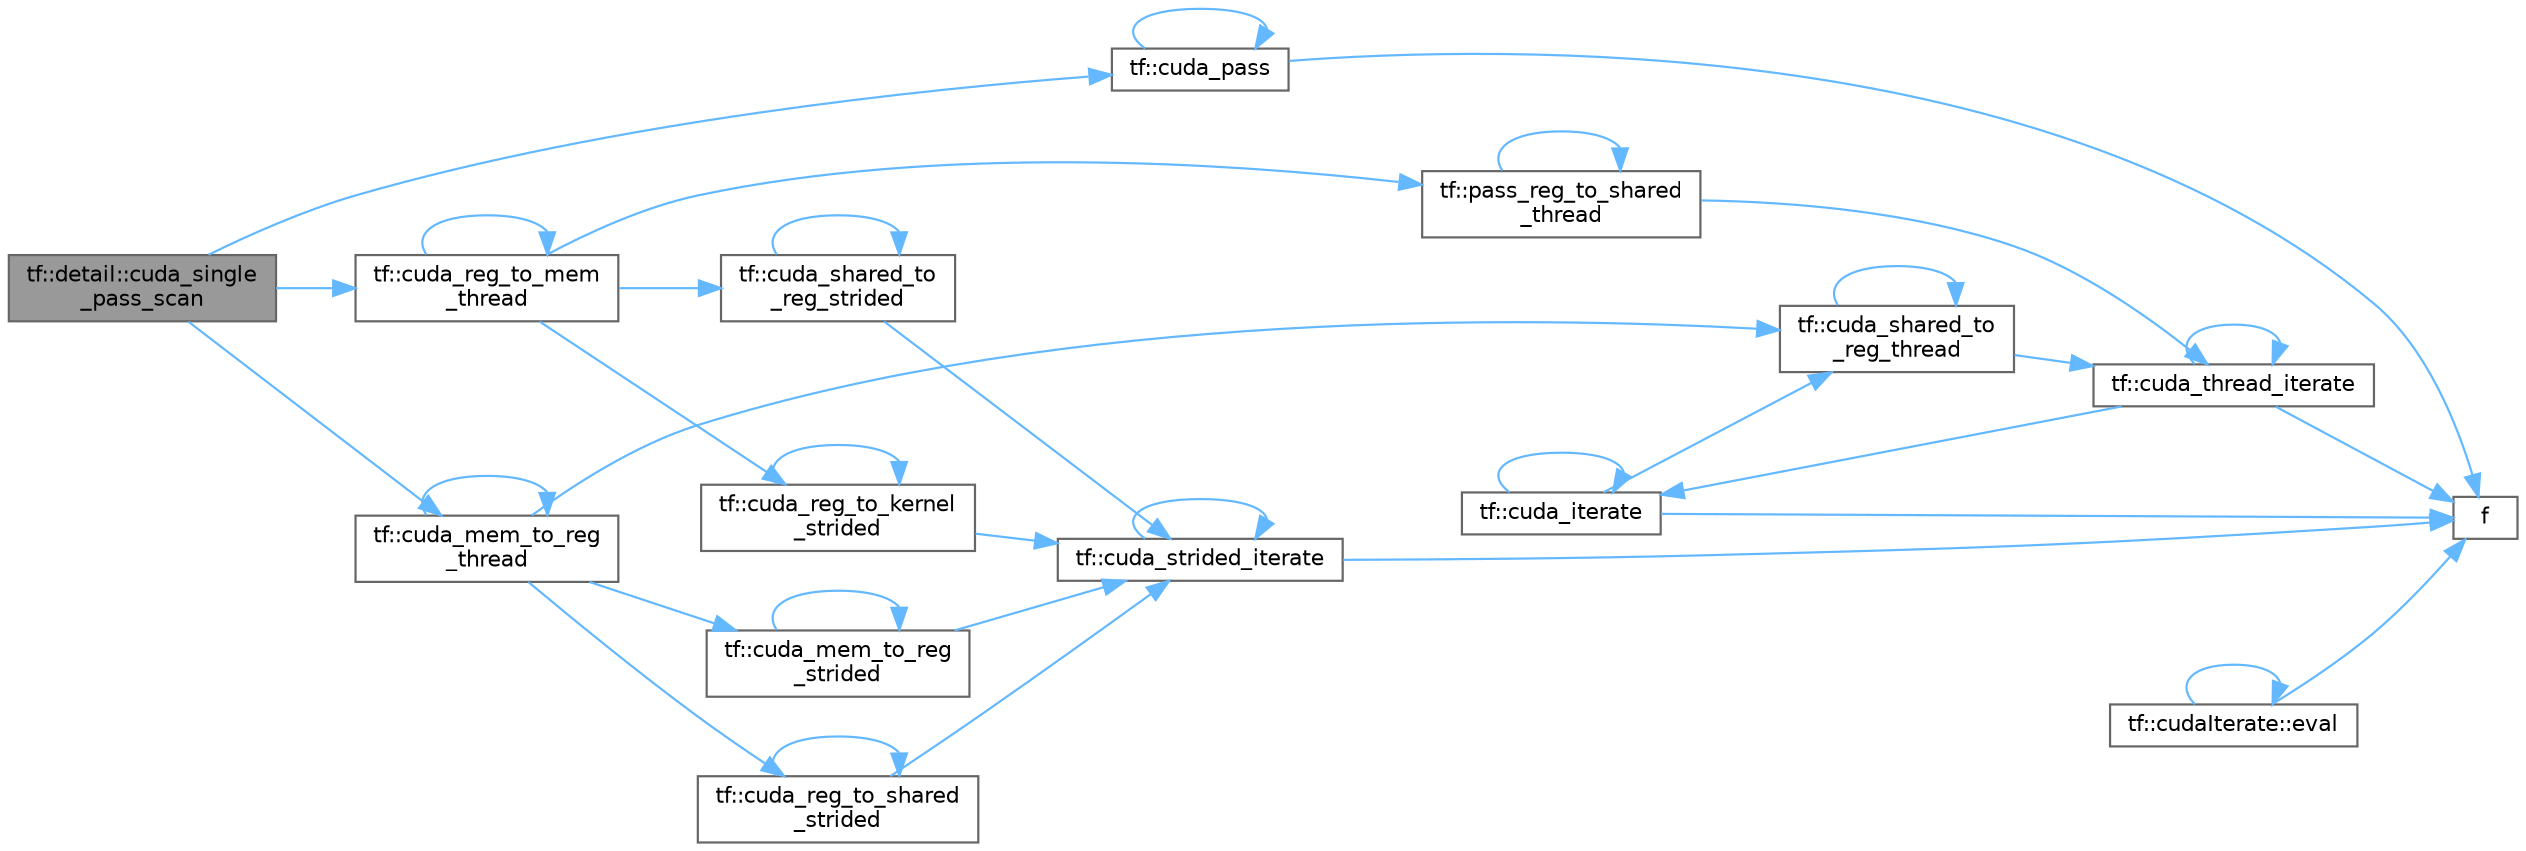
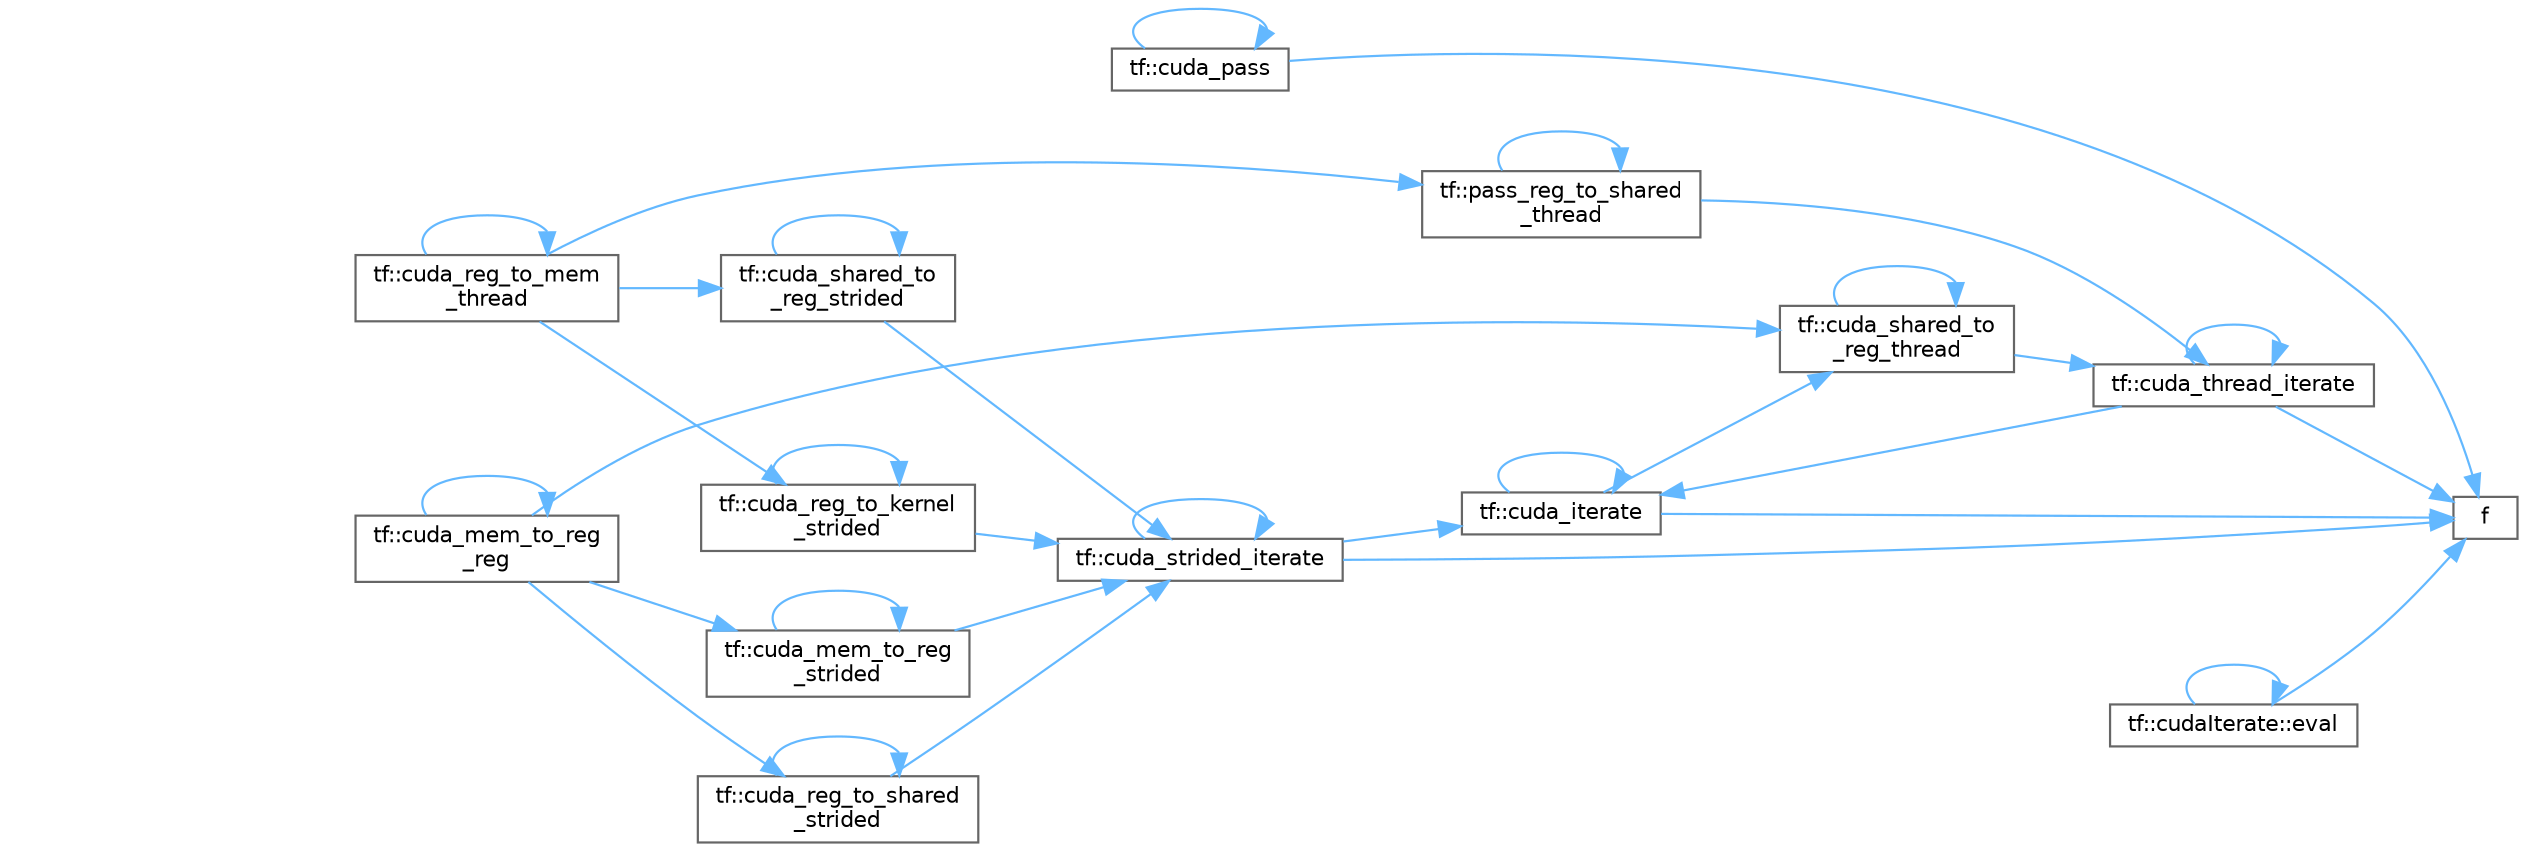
(142, 288) -> none
none -> (1391, 535)
(487, 549) -> (487, 549)
